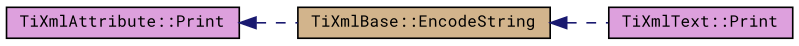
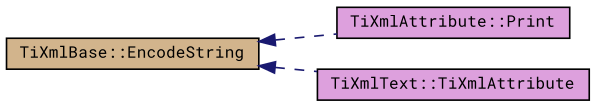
(277, 23) -> (306, 37)
(701, 23) -> (453, 85)
